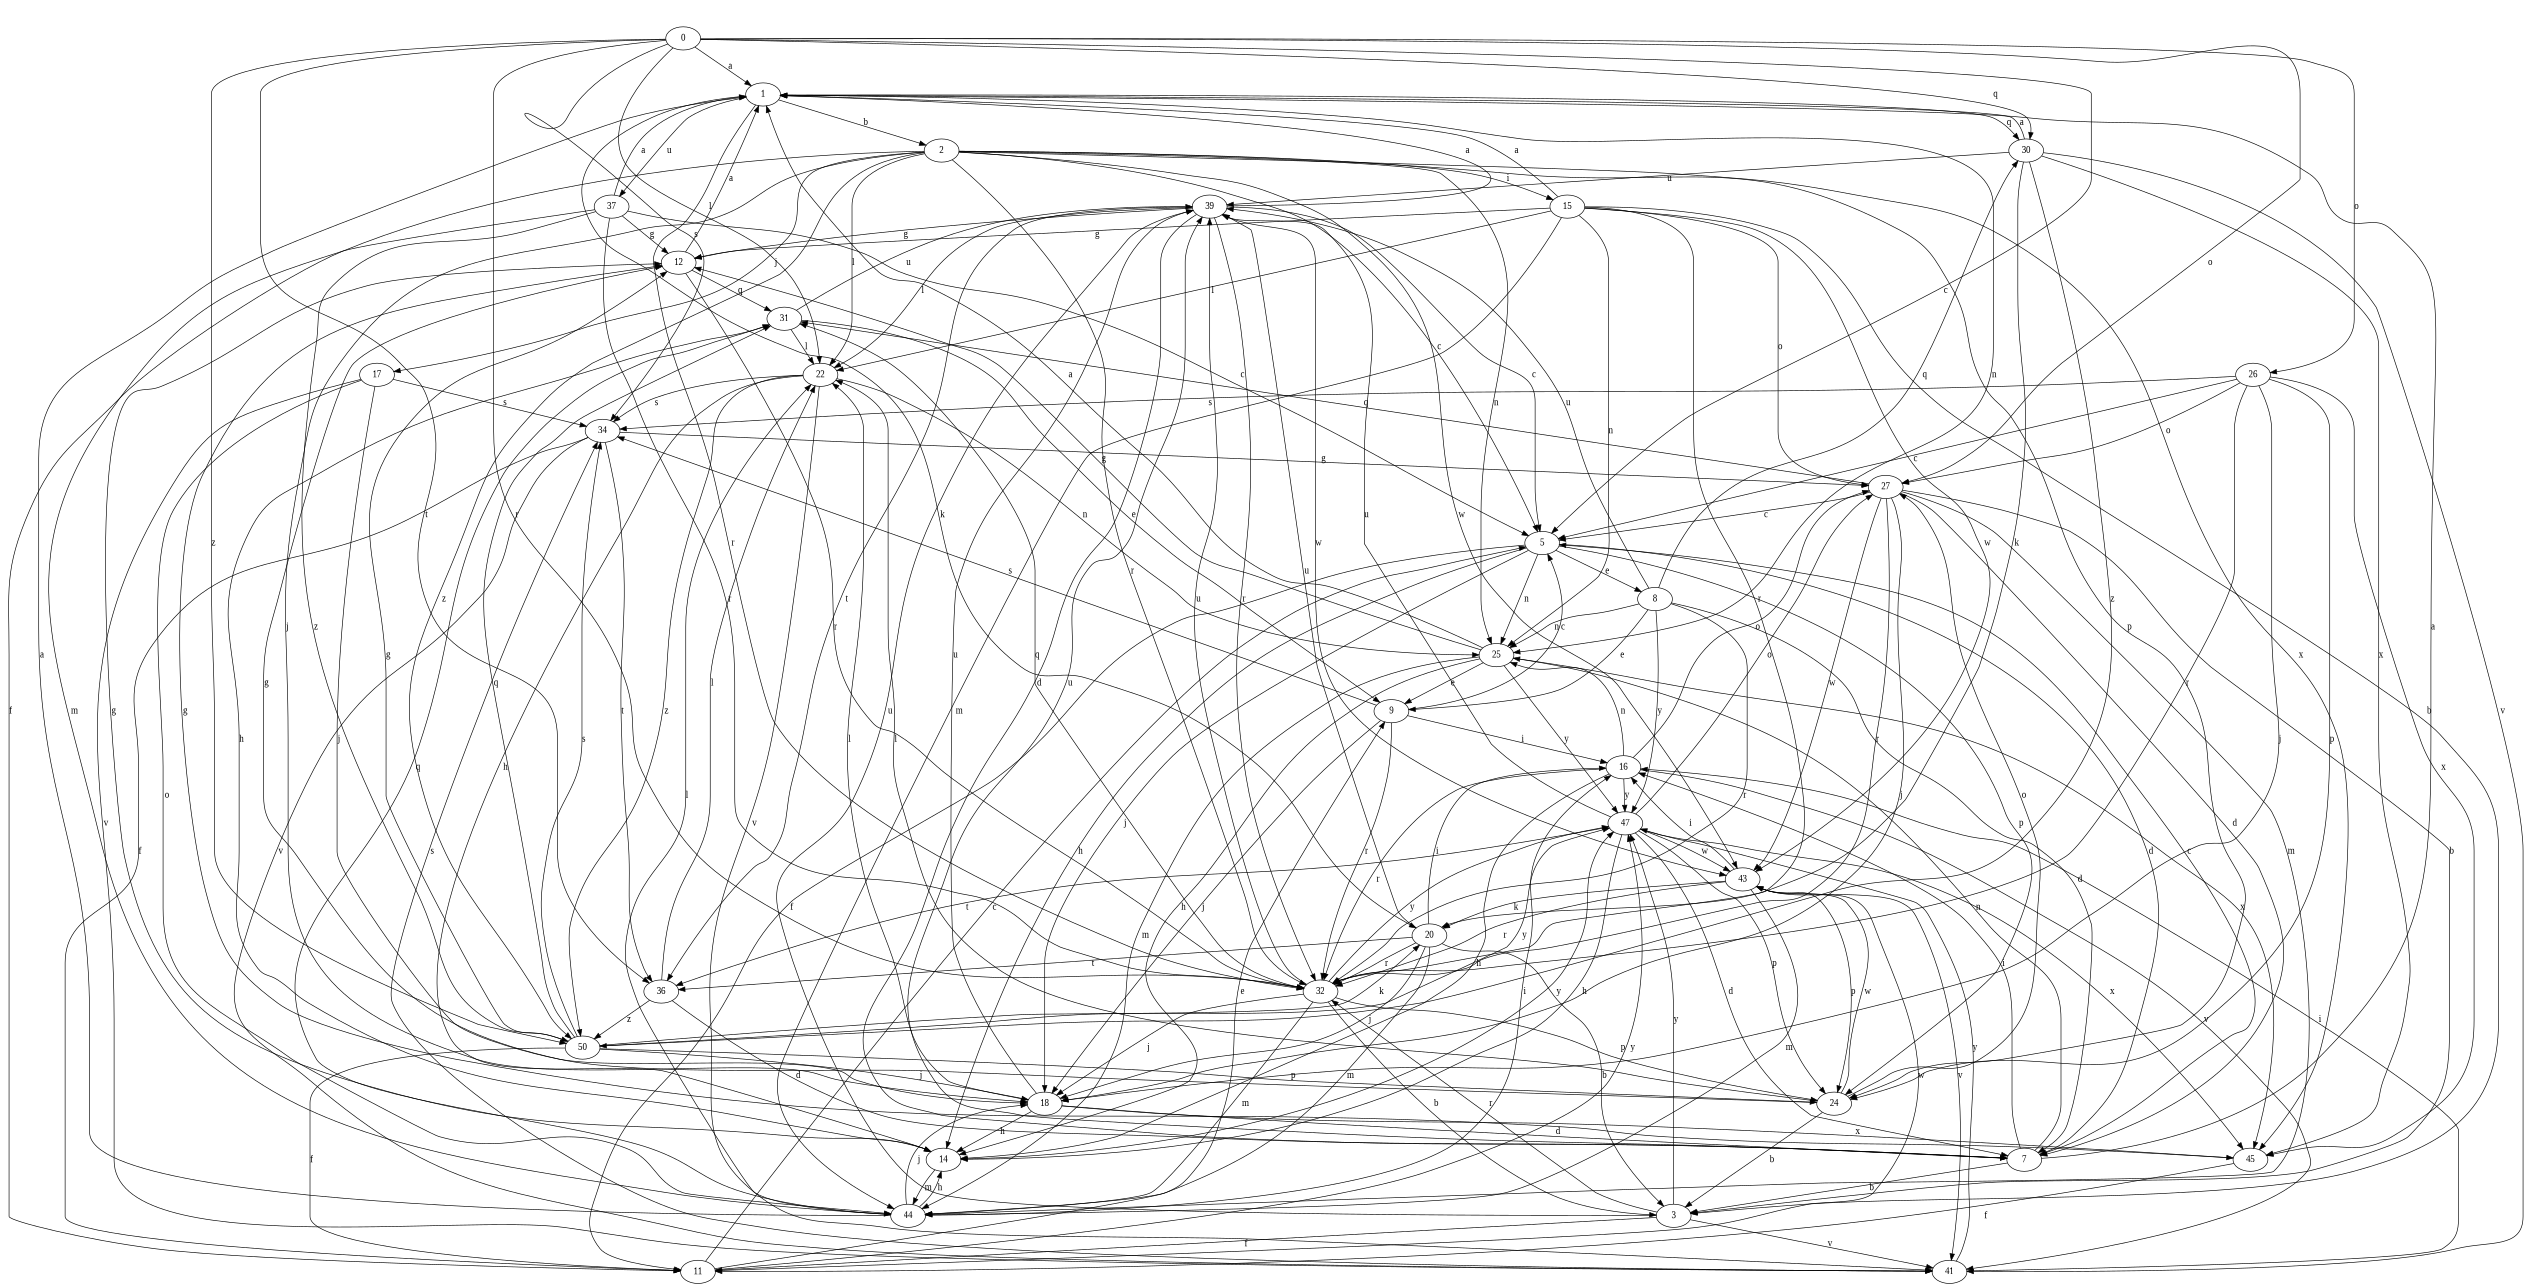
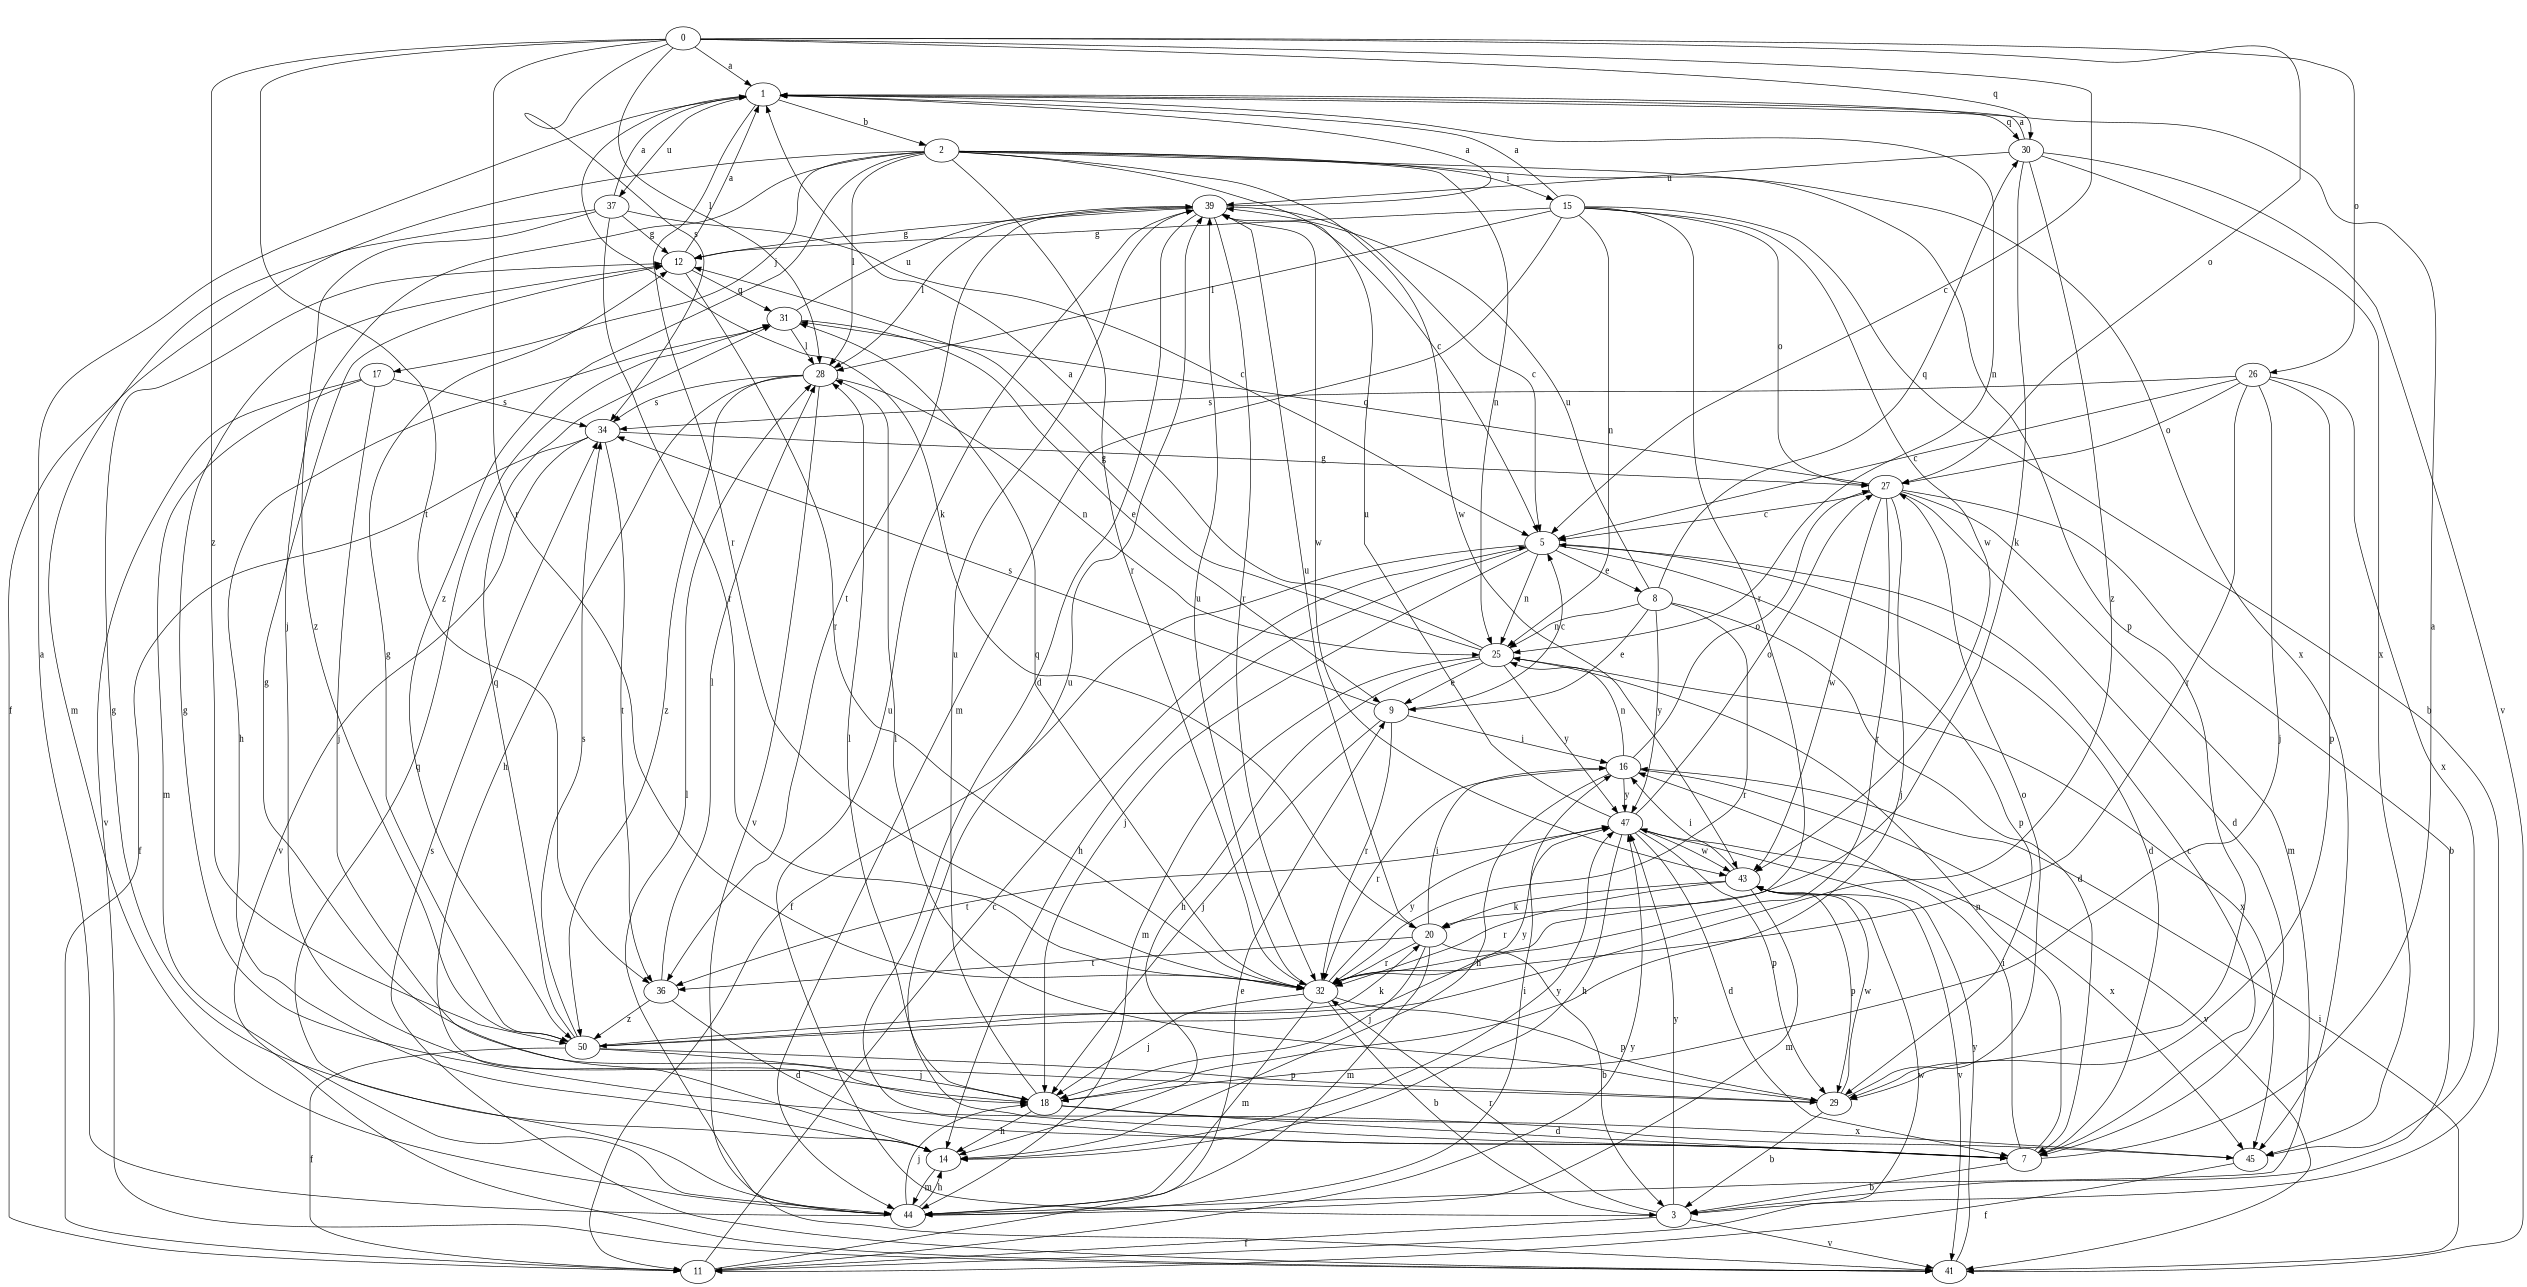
(820, 375) -> (820, 375)
(167, 795) -> (167, 795)
(1834, 1104) -> (1834, 1104)
